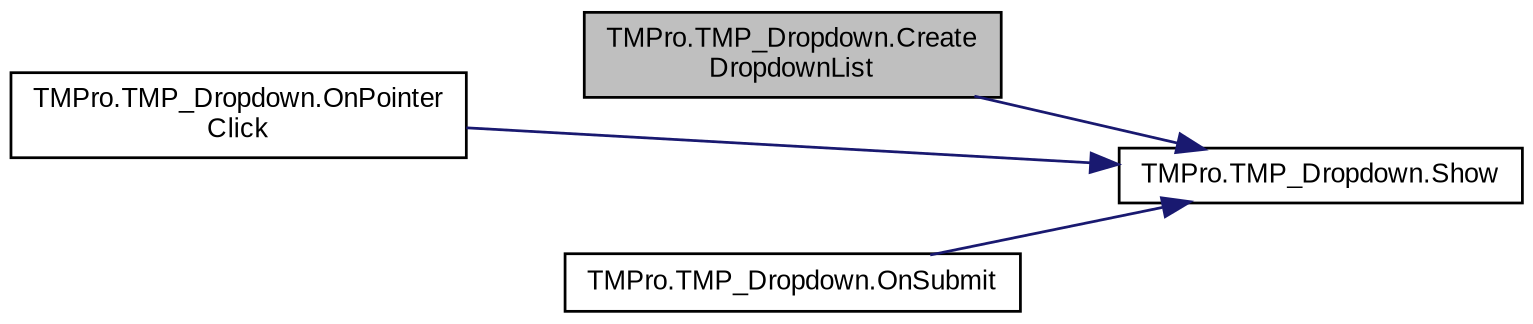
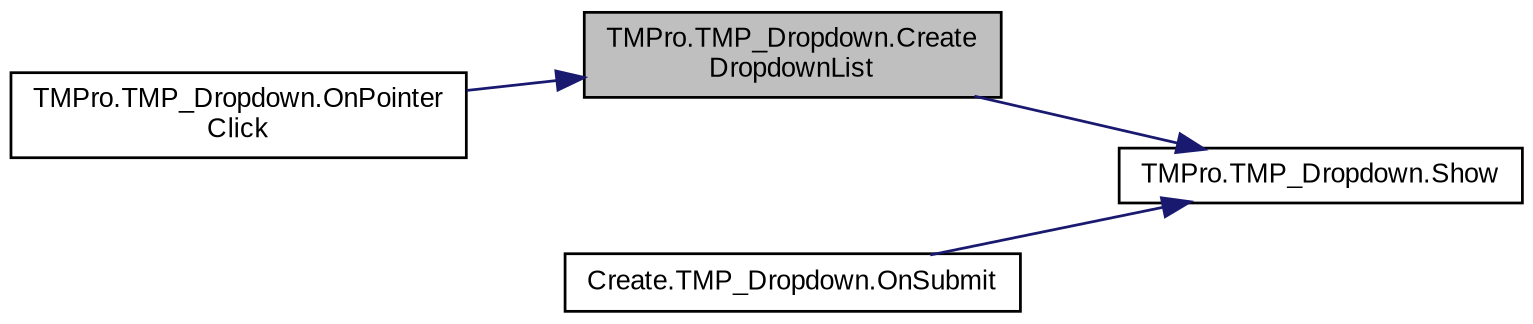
(778, 145) -> (511, 86)
(793, 283) -> (793, 283)
